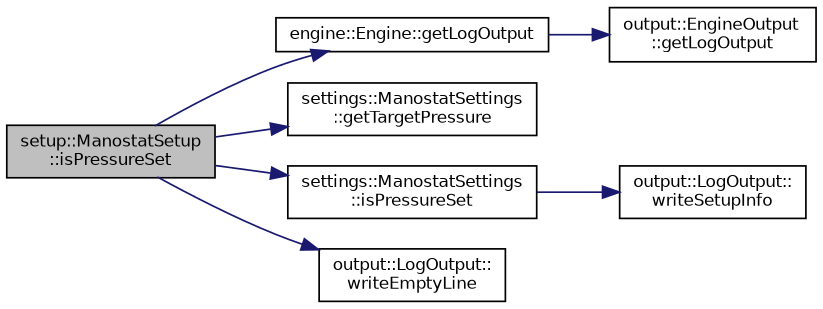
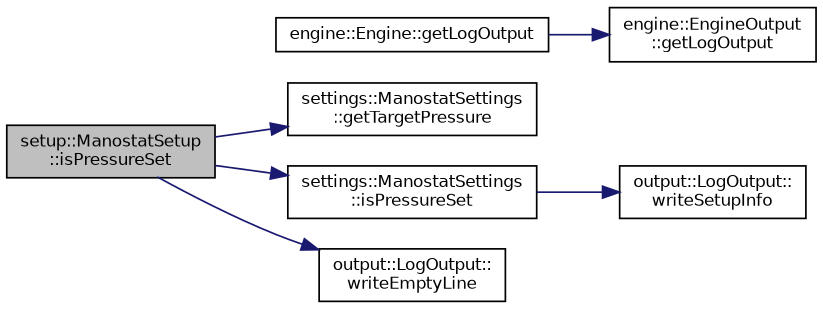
(713, 35) -> (713, 35)
(231, 86) -> none
